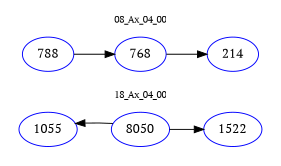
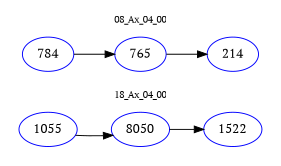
(48, 54) -> (48, 54)
(140, 54) -> (140, 54)
(99, 123) -> (89, 136)
